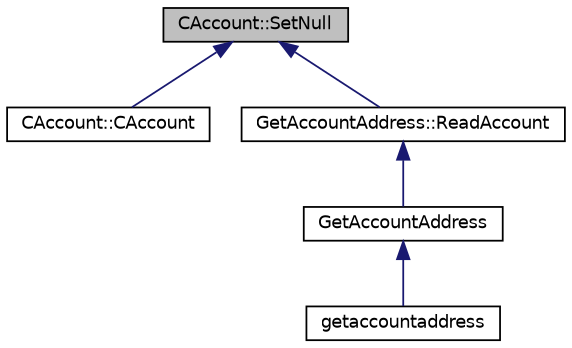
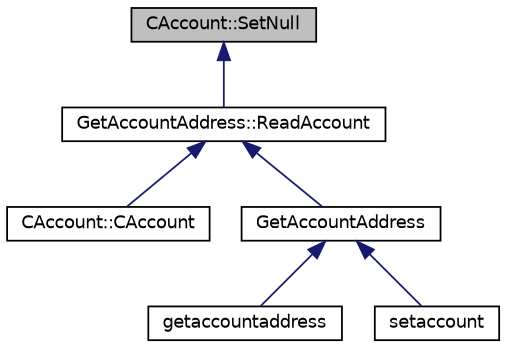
(174, 80) -> (159, 180)
none -> (437, 323)
